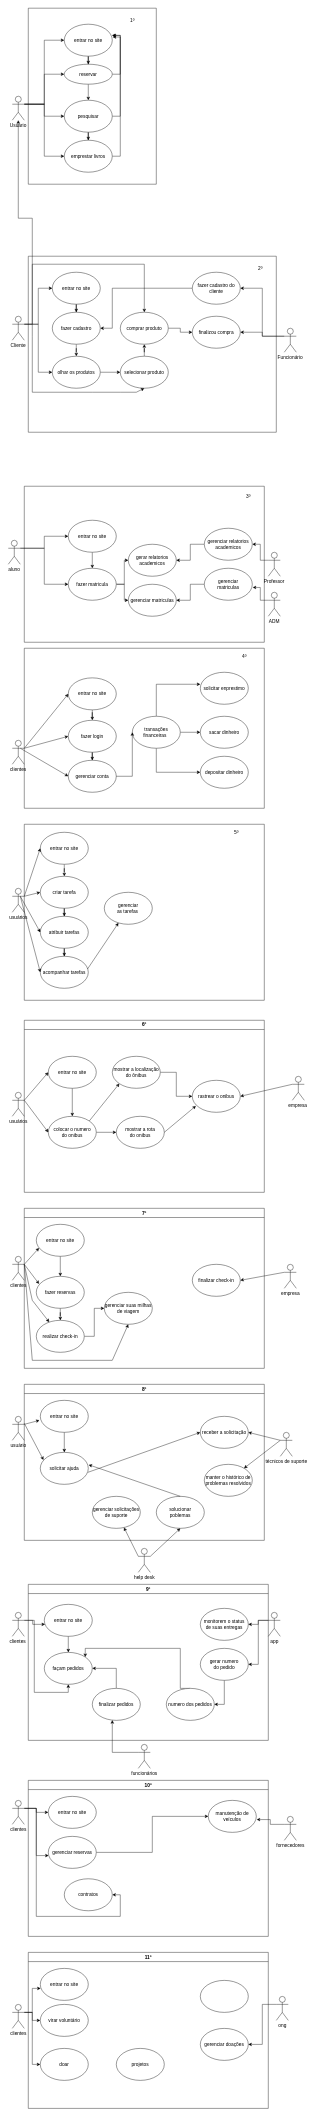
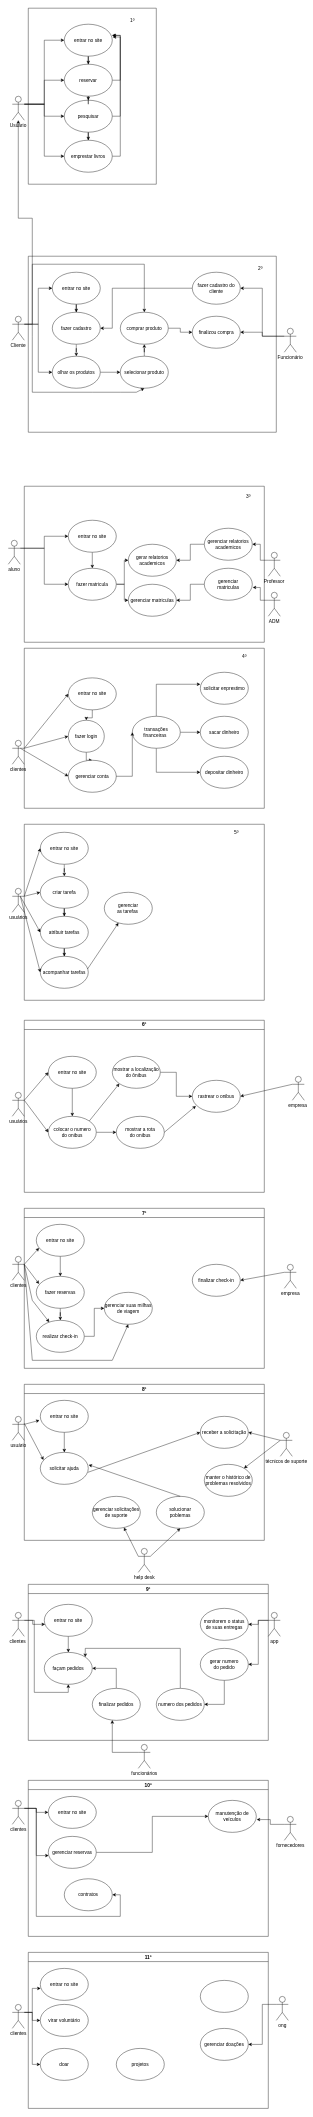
(88, 74) -> (88, 80)
(92, 736) -> (86, 736)
(190, 1704) -> (180, 1704)
